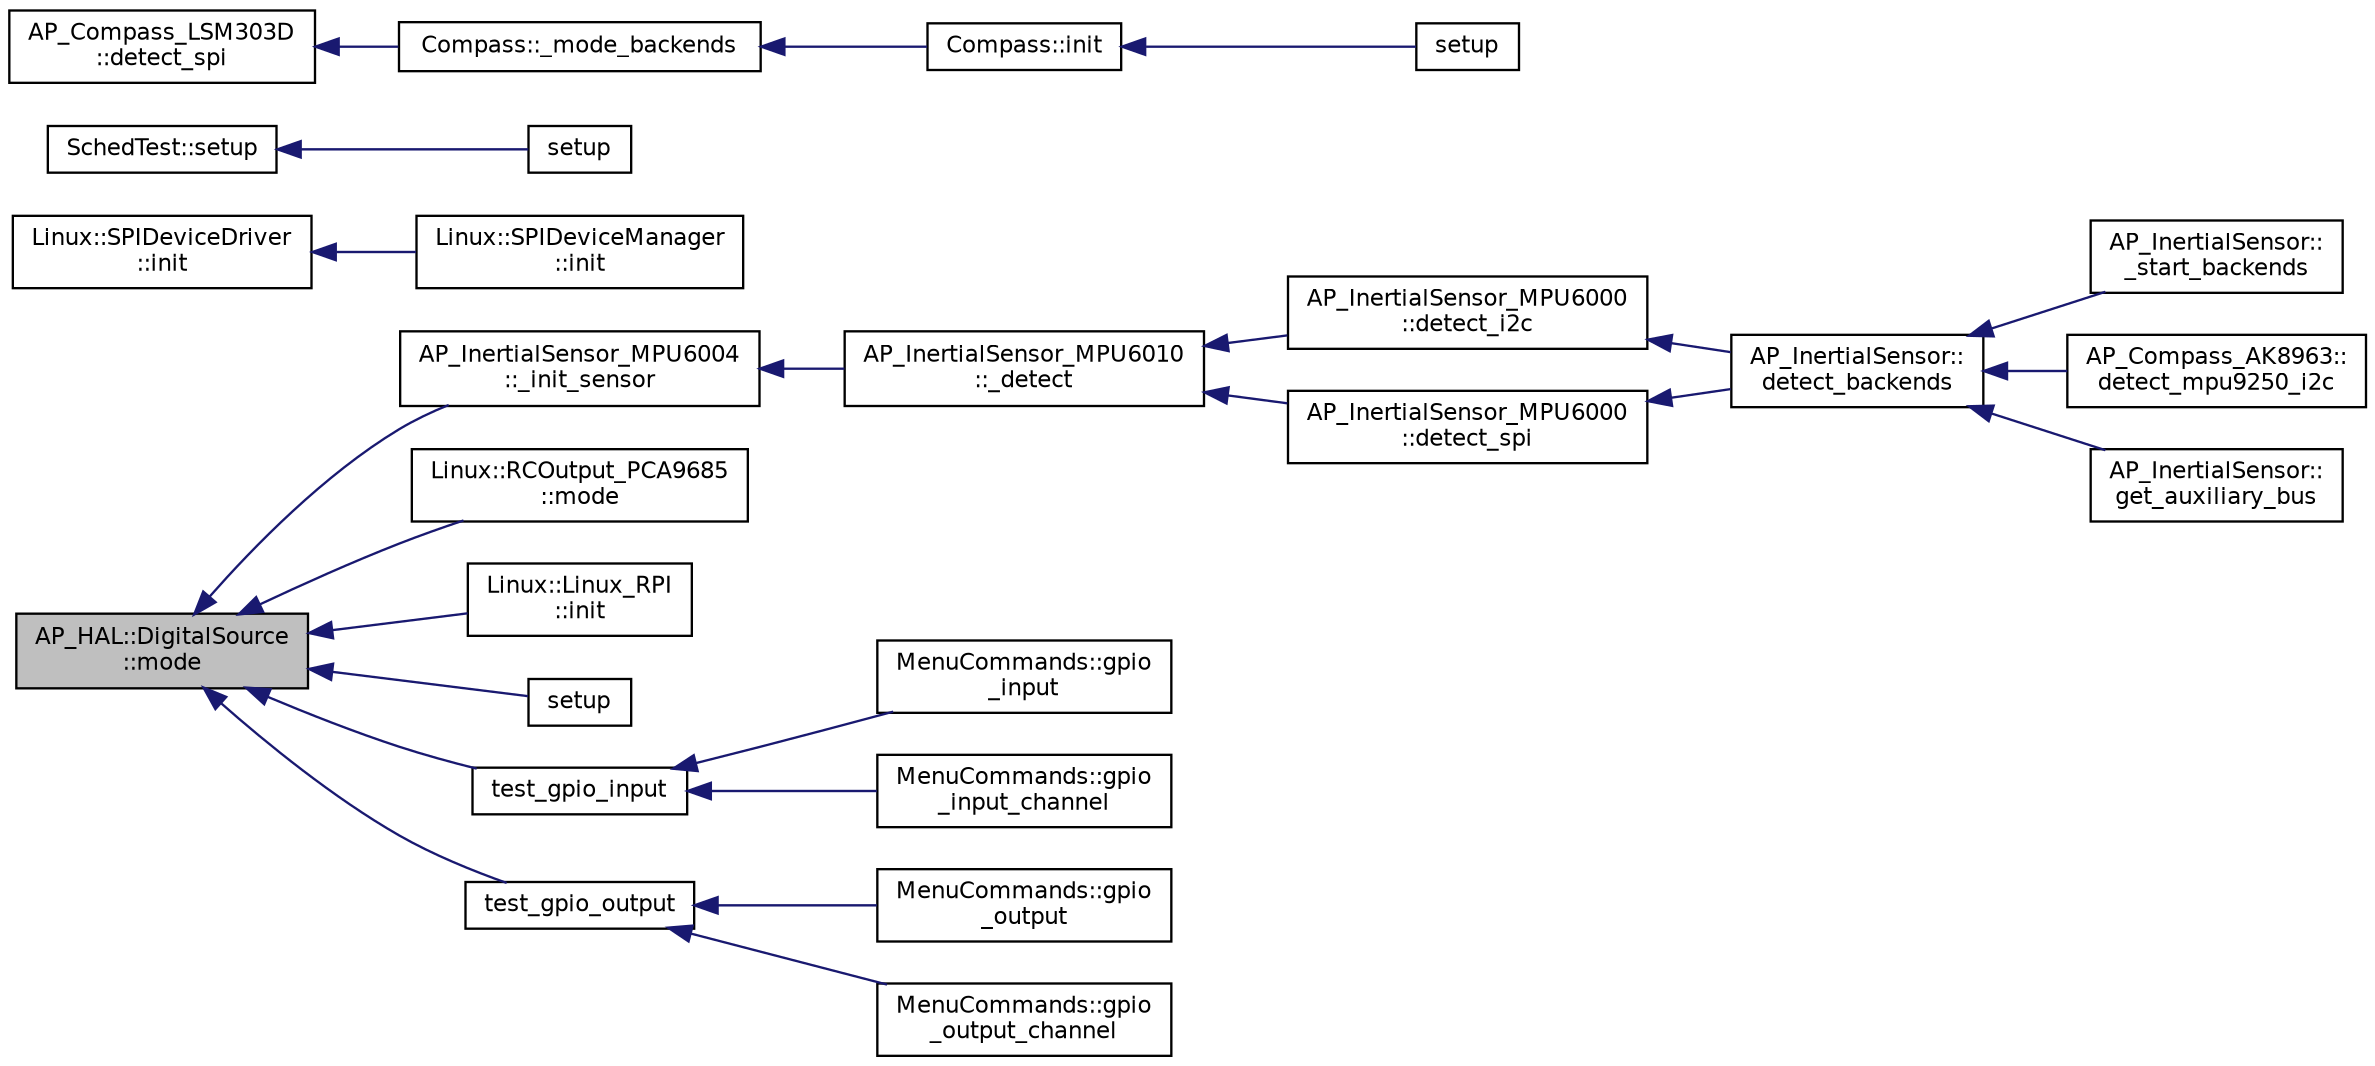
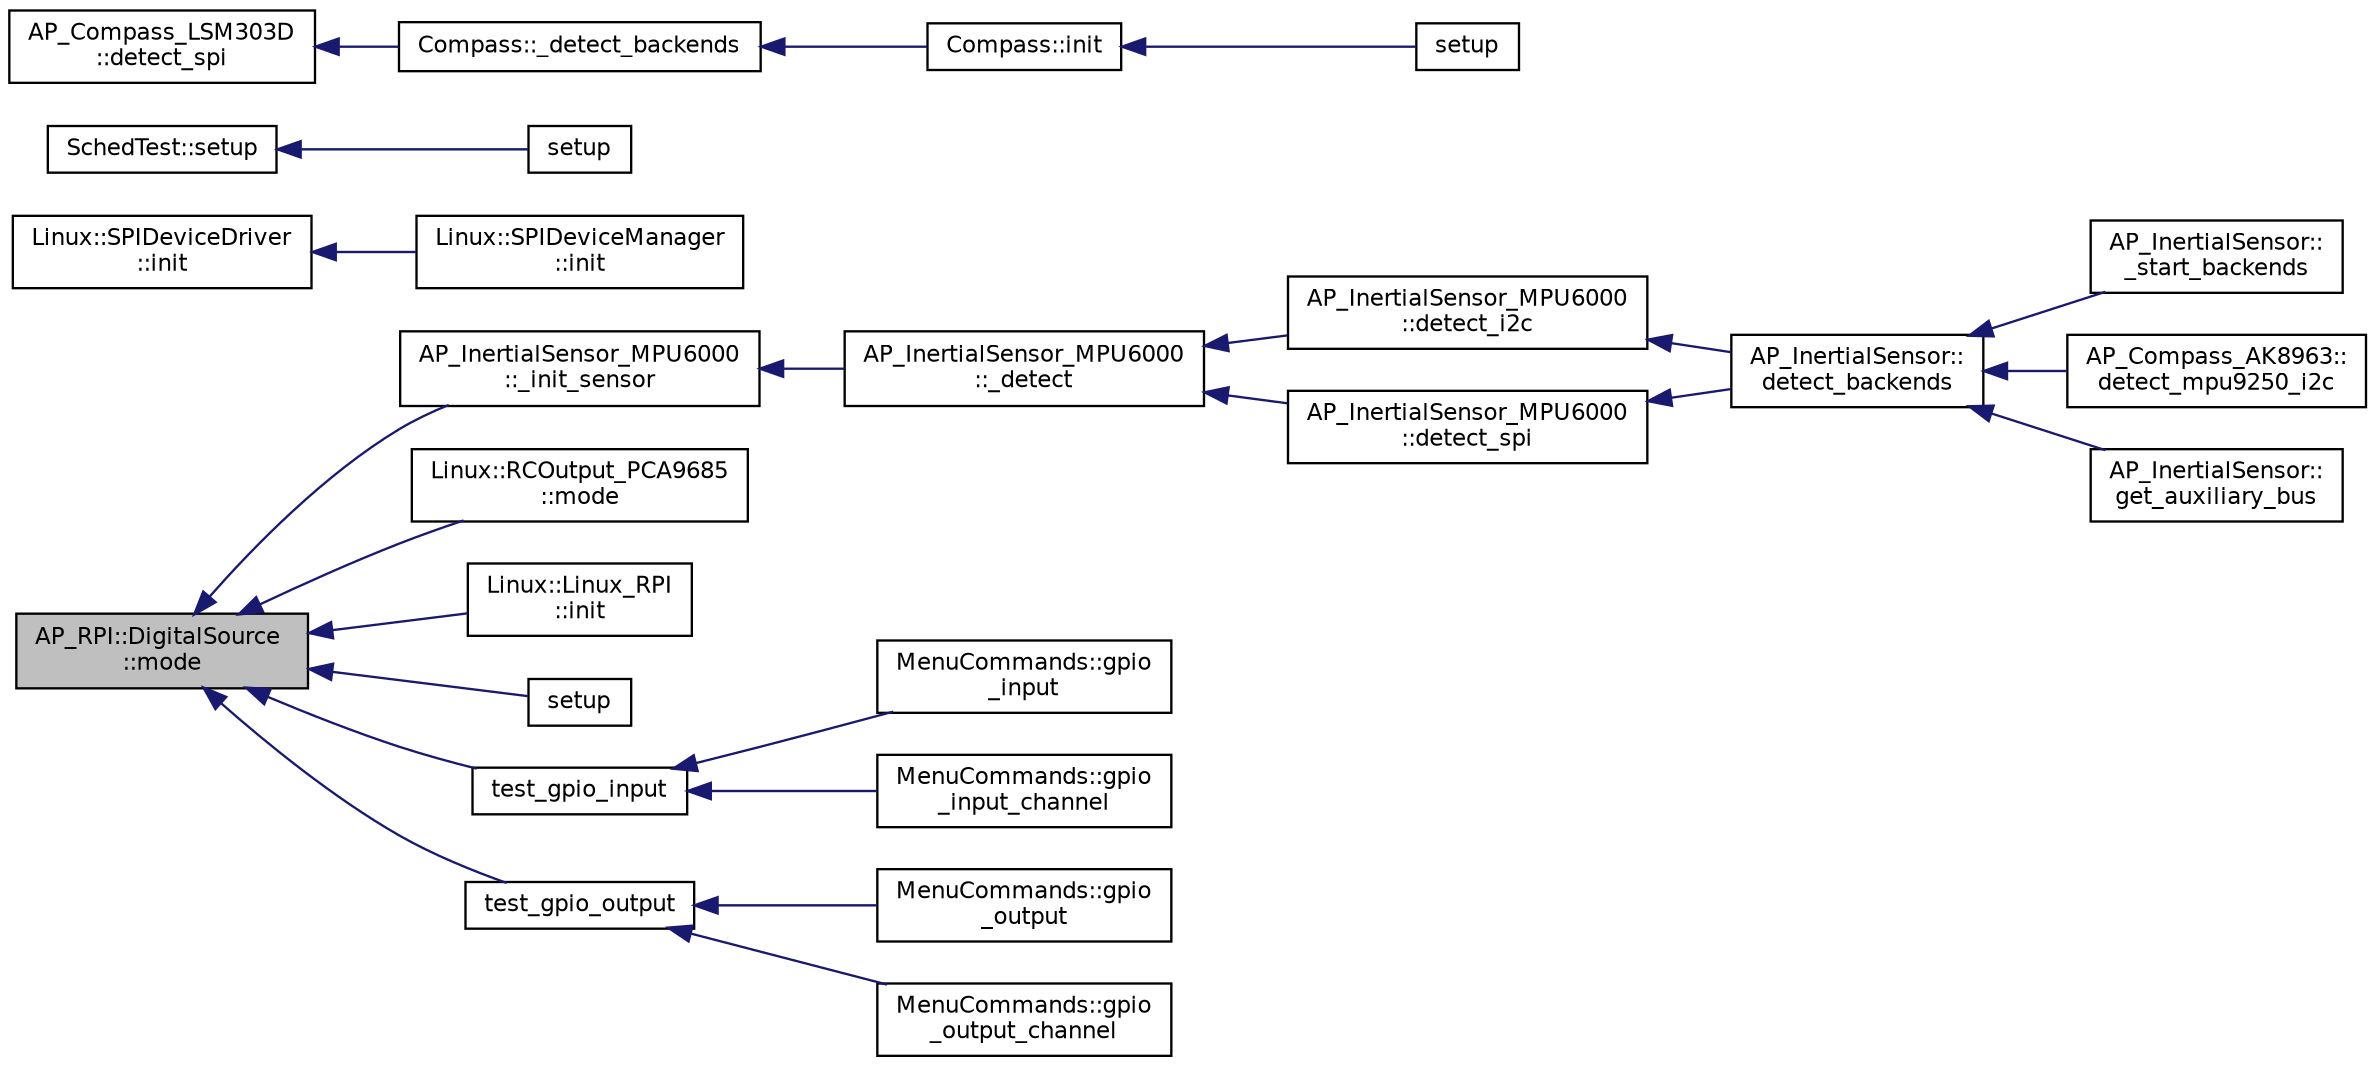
(580, 47) -> (580, 47)
(580, 369) -> (580, 369)
(1024, 369) -> (1024, 369)
(162, 651) -> (162, 651)
